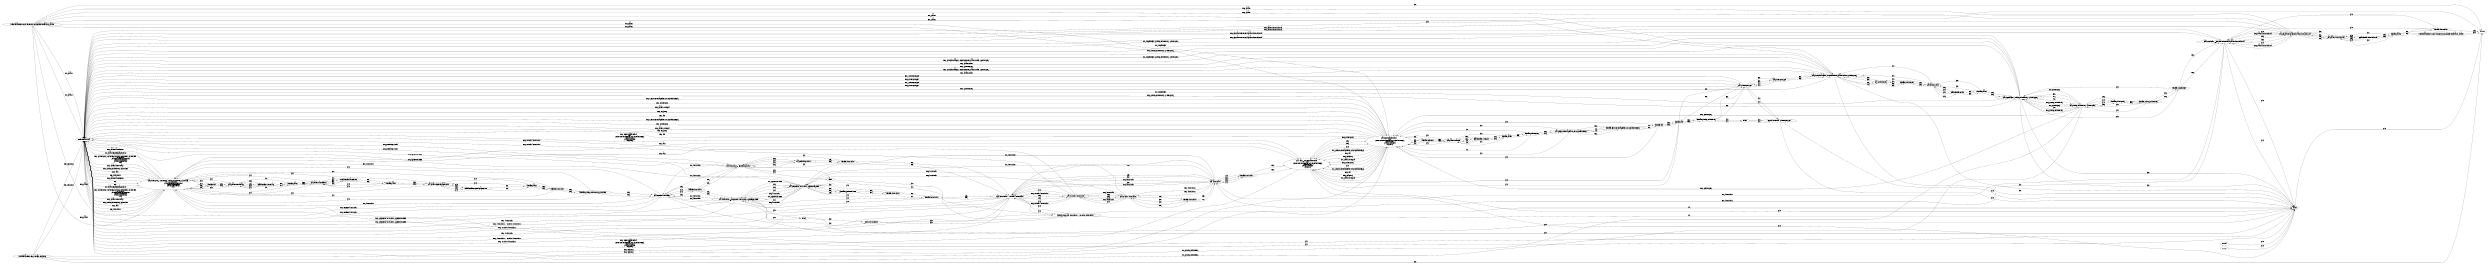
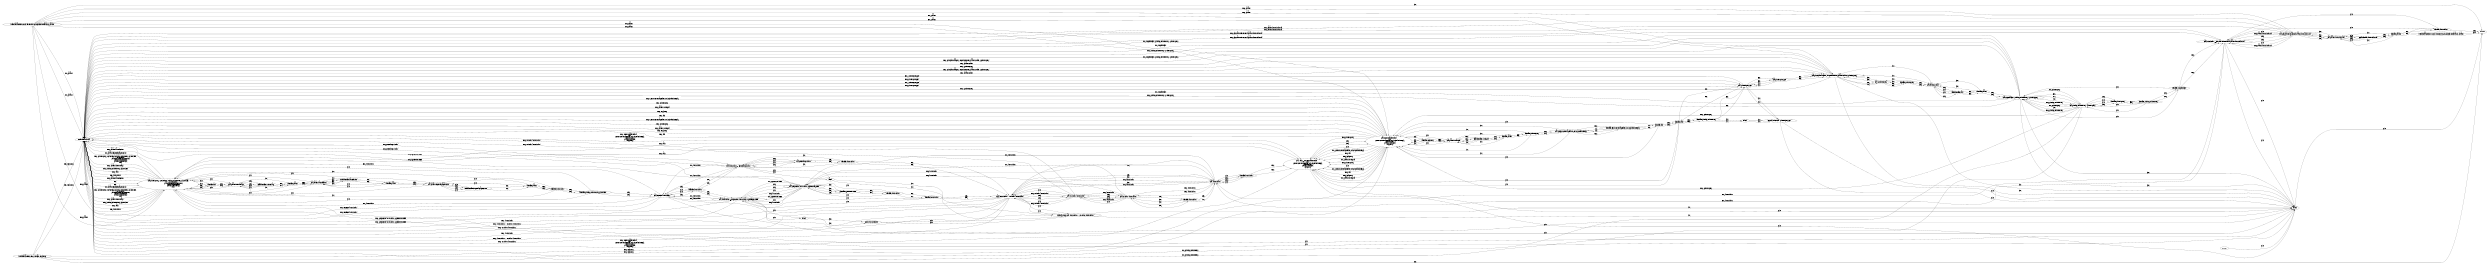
(1237, 27) -> none
(1958, 93) -> (1958, 93)
(2224, 244) -> none
